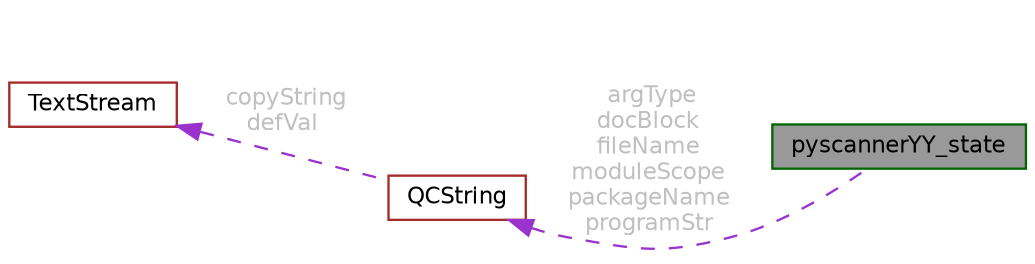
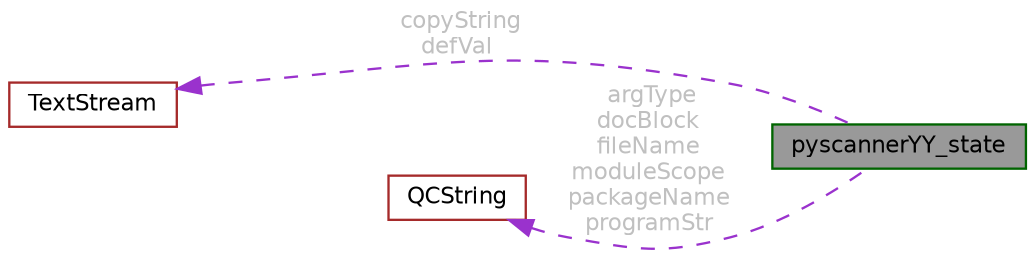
(294, 156) -> (530, 61)
